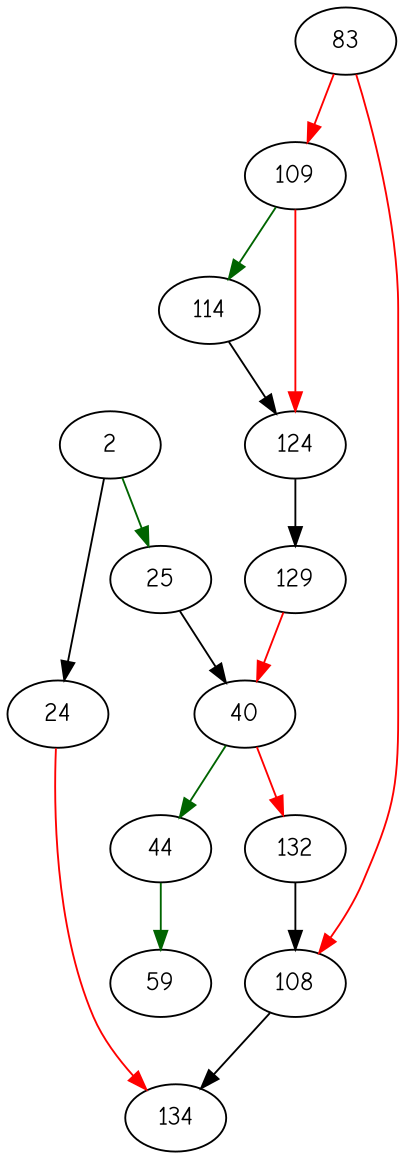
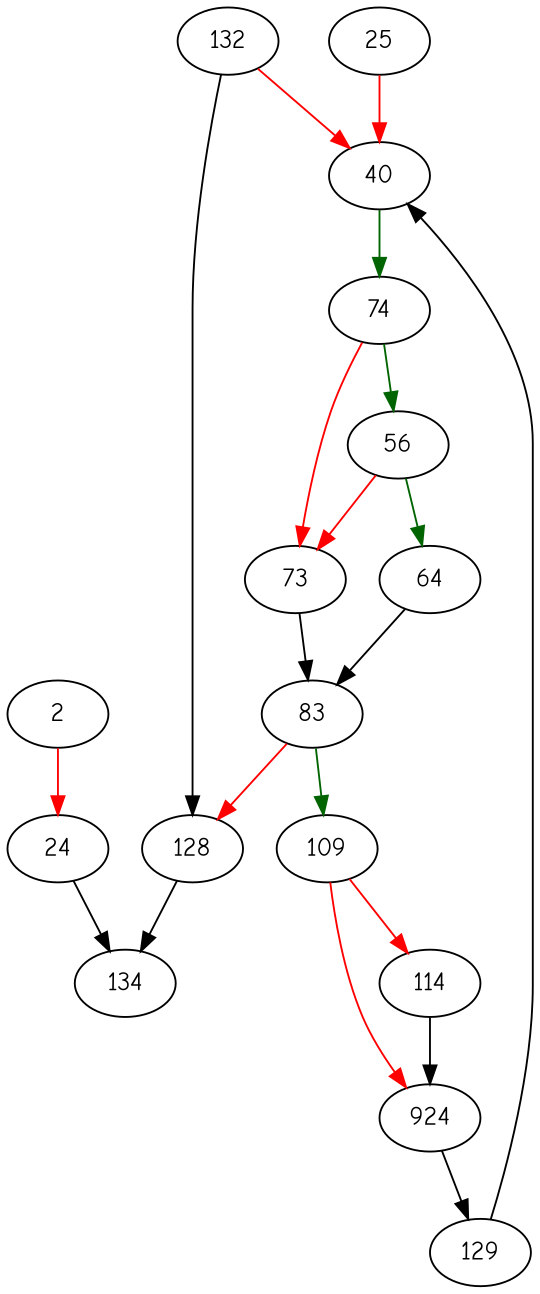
(324, 99) -> (319, 772)
(258, 235) -> (373, 909)
(295, 445) -> (430, 1118)
(132, 503) -> none
(86, 570) -> (58, 772)
none -> (295, 580)
none -> (430, 580)
(274, 638) -> (533, 705)
(198, 639) -> (379, 99)
(267, 772) -> (297, 102)
(161, 849) -> (379, 310)
(66, 920) -> (87, 908)
(161, 983) -> (398, 445)
(295, 983) -> (193, 849)
